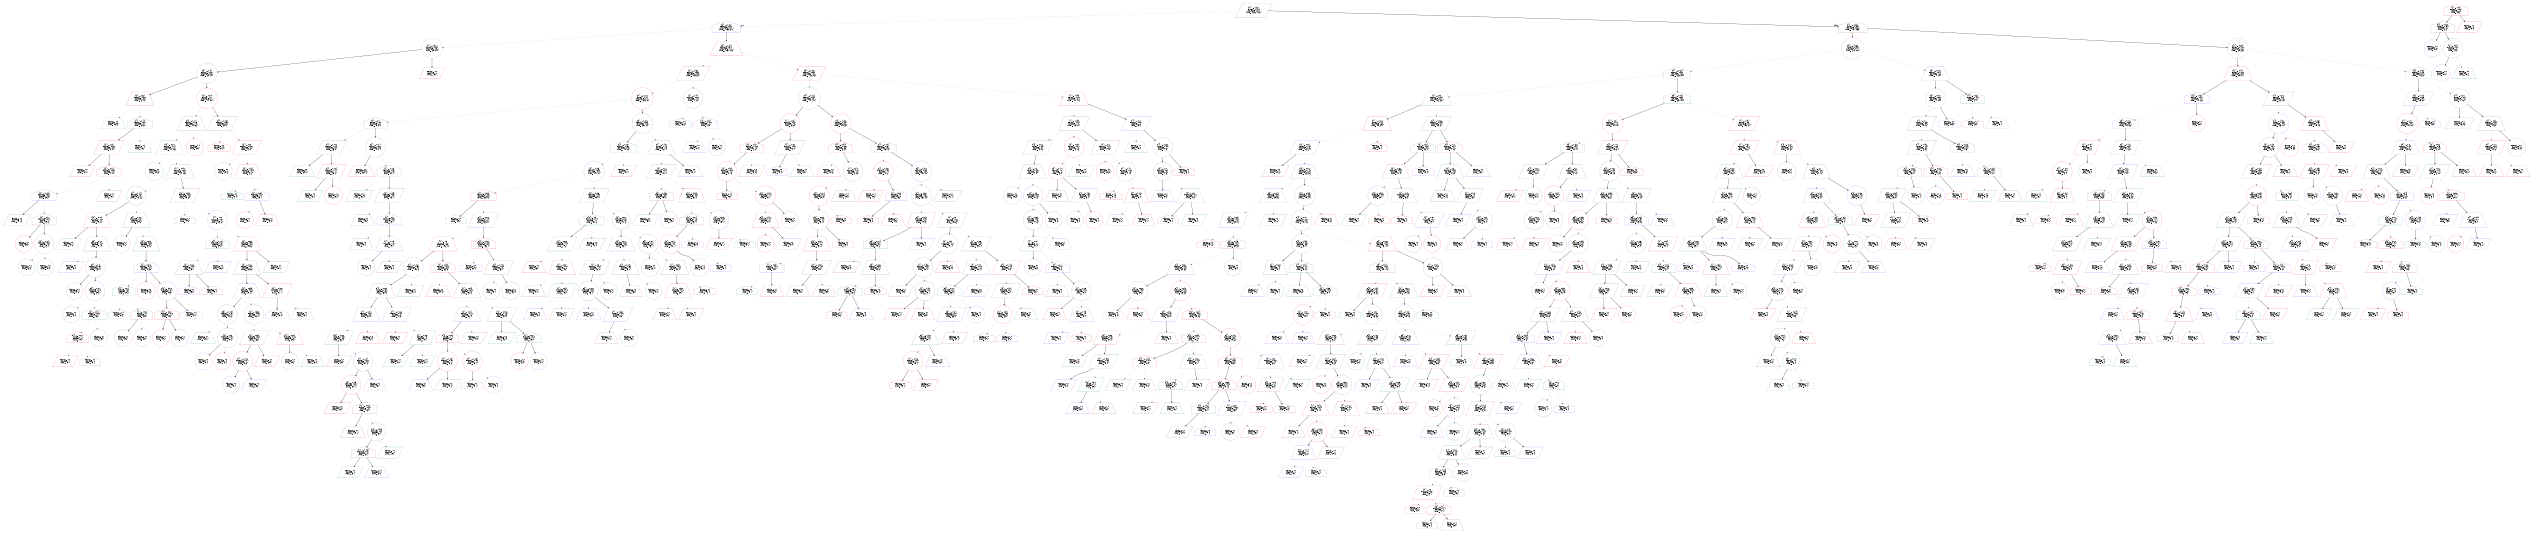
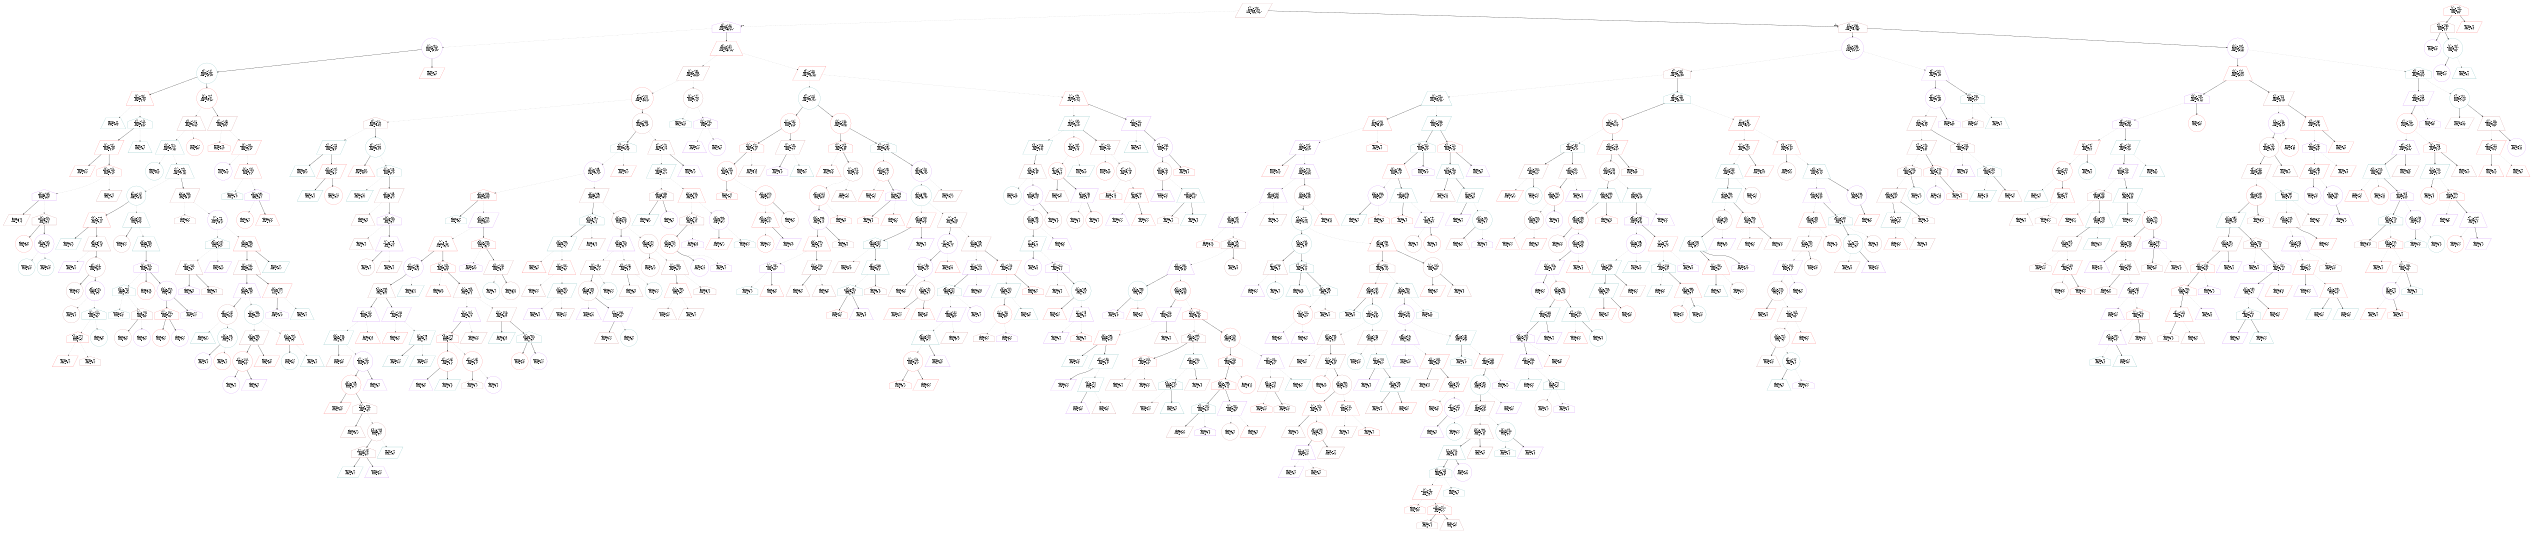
(1783, 278) -> (1783, 278)
